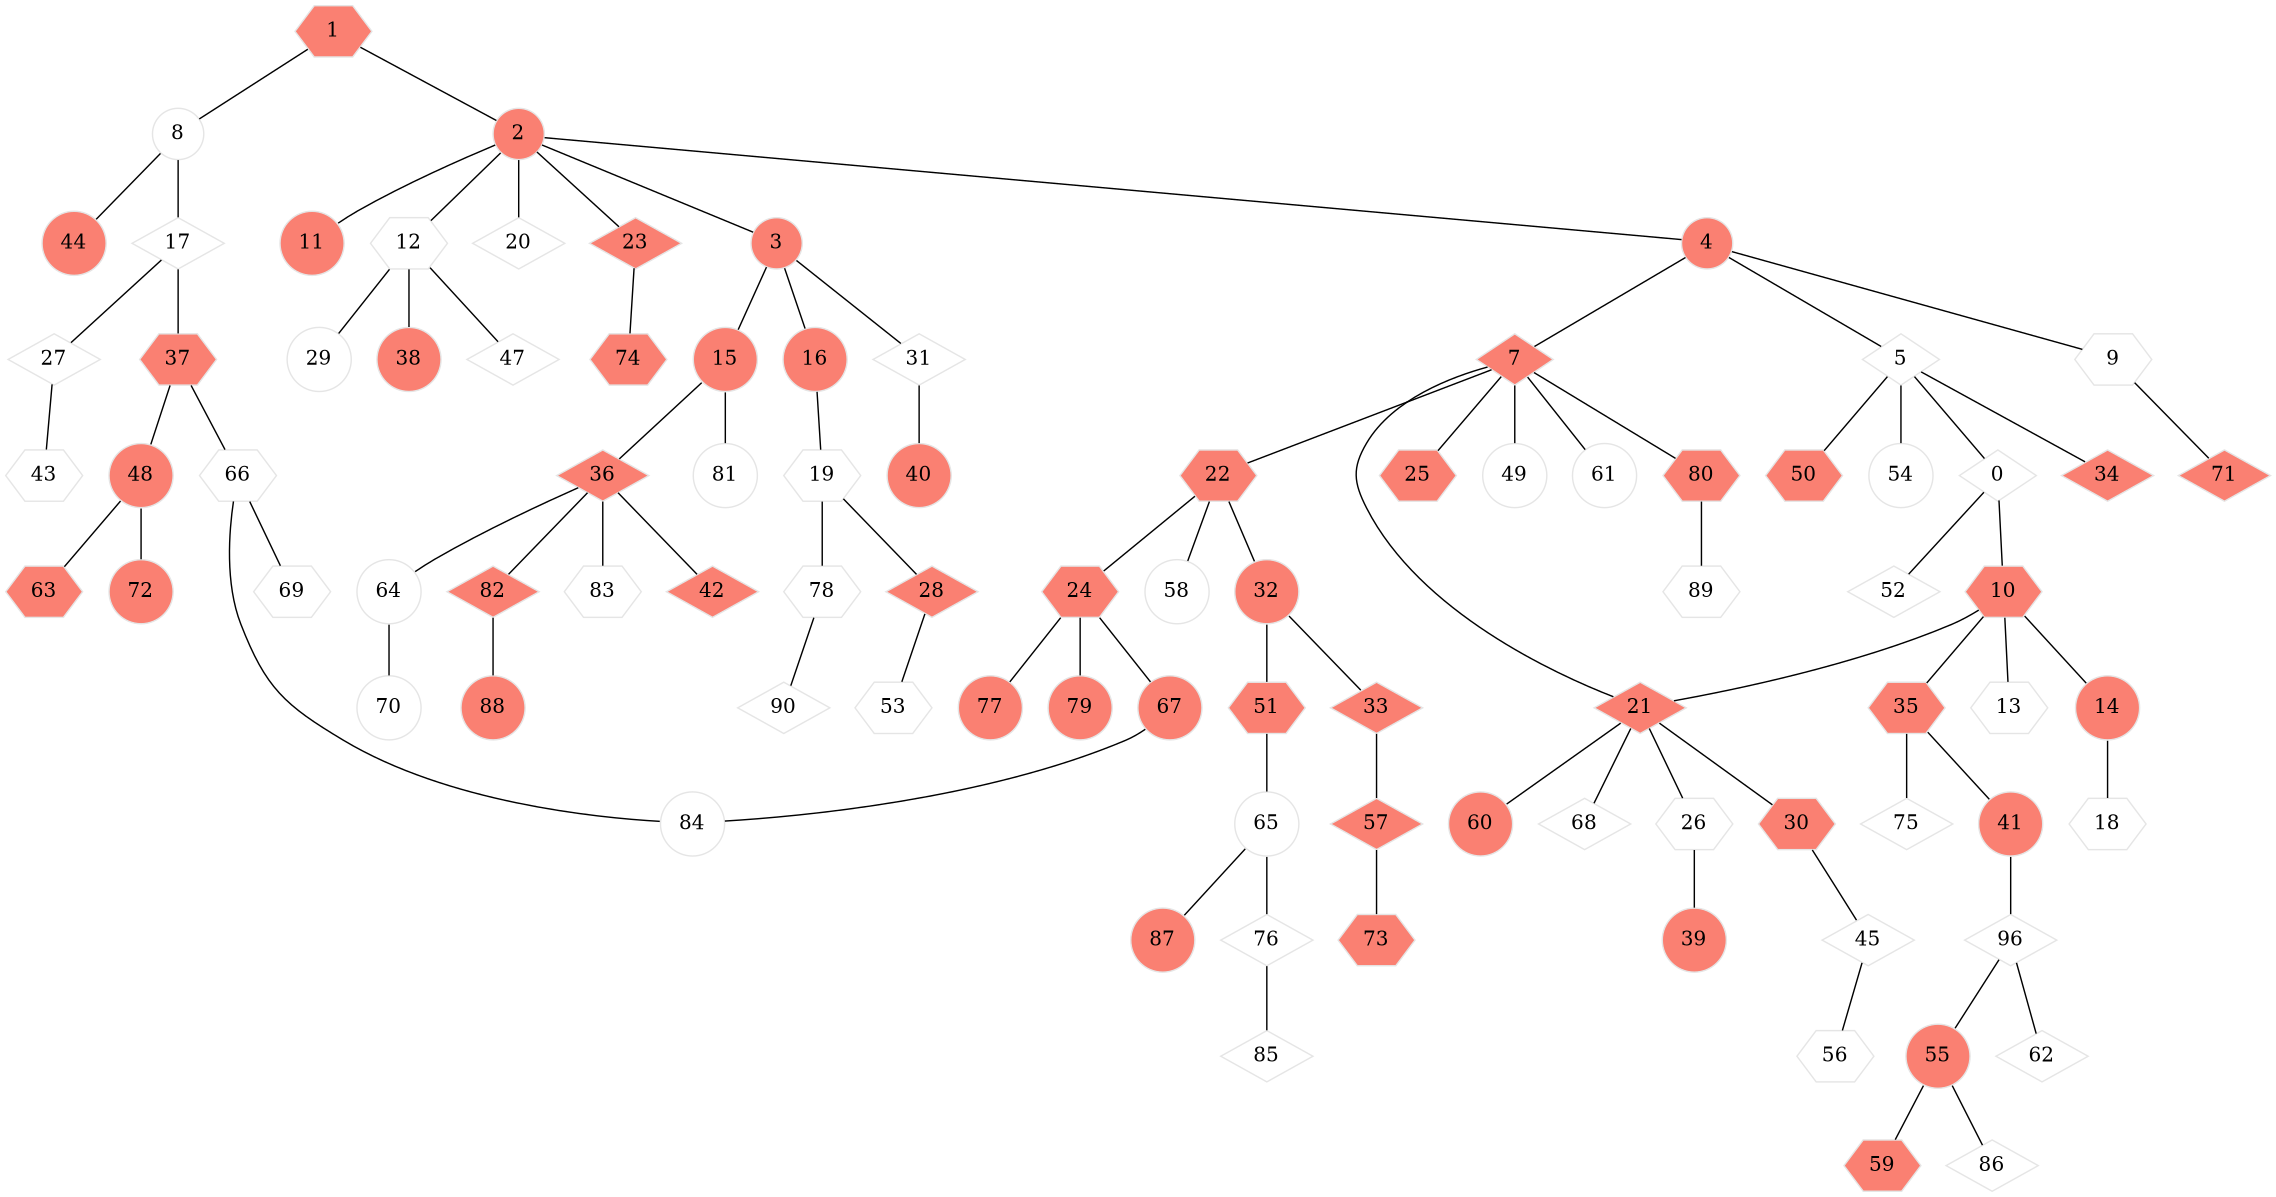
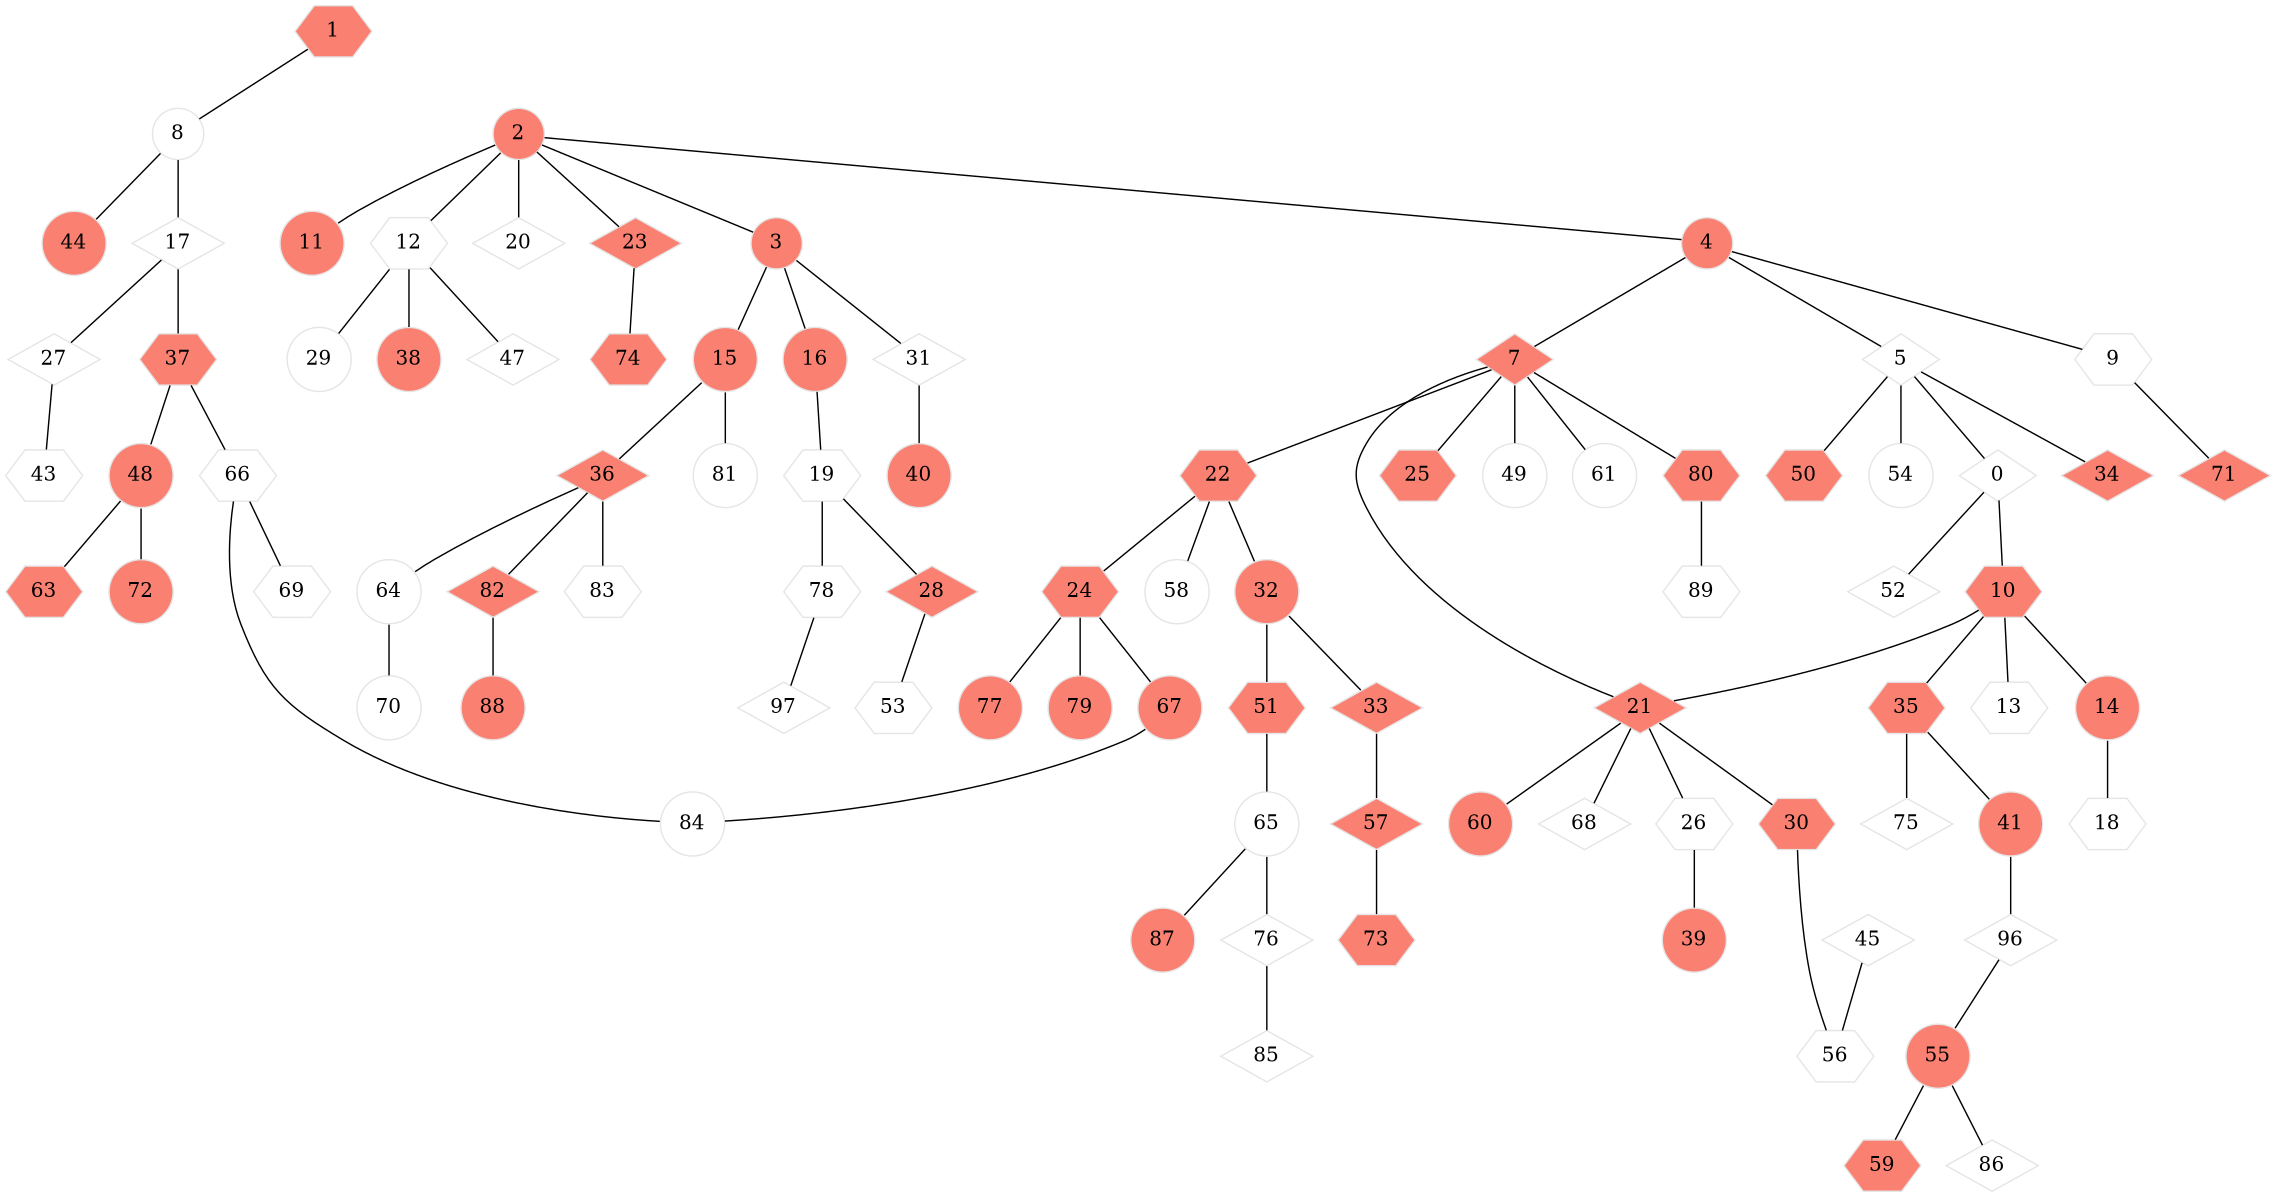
(428, 84) -> none
(712, 592) -> none
(784, 708) -> (784, 708)
(1834, 885) -> (1805, 941)
(2042, 1056) -> none
